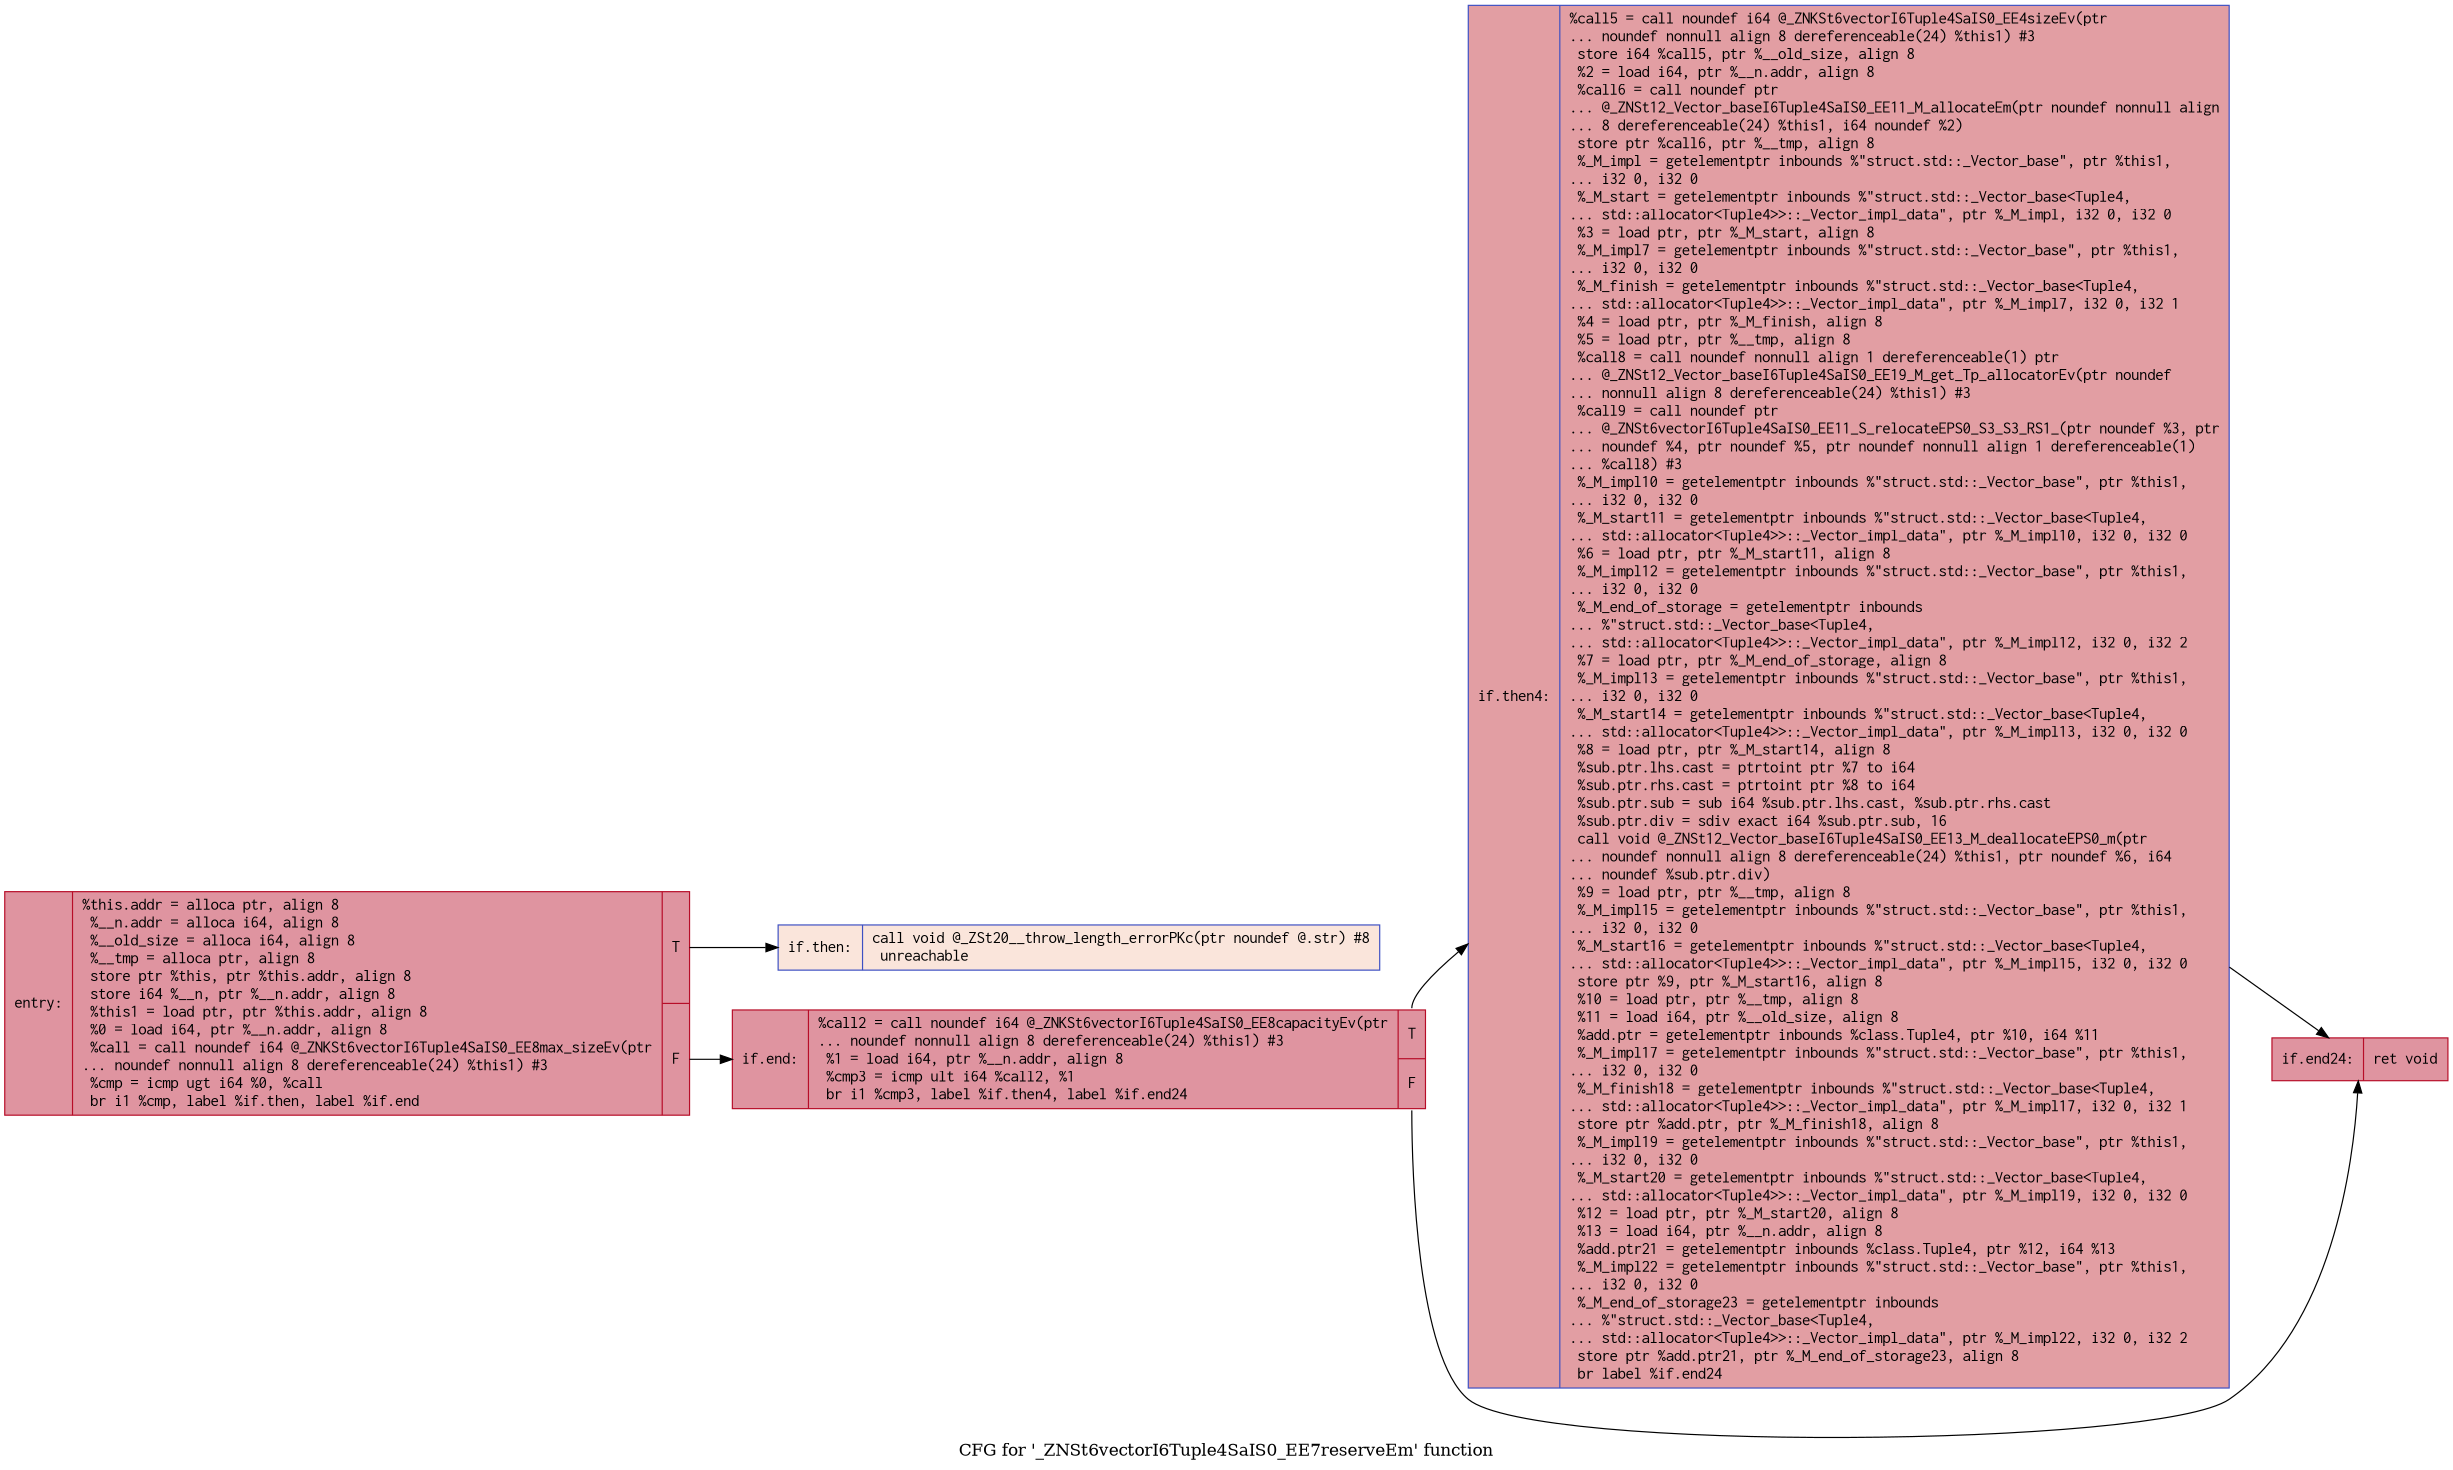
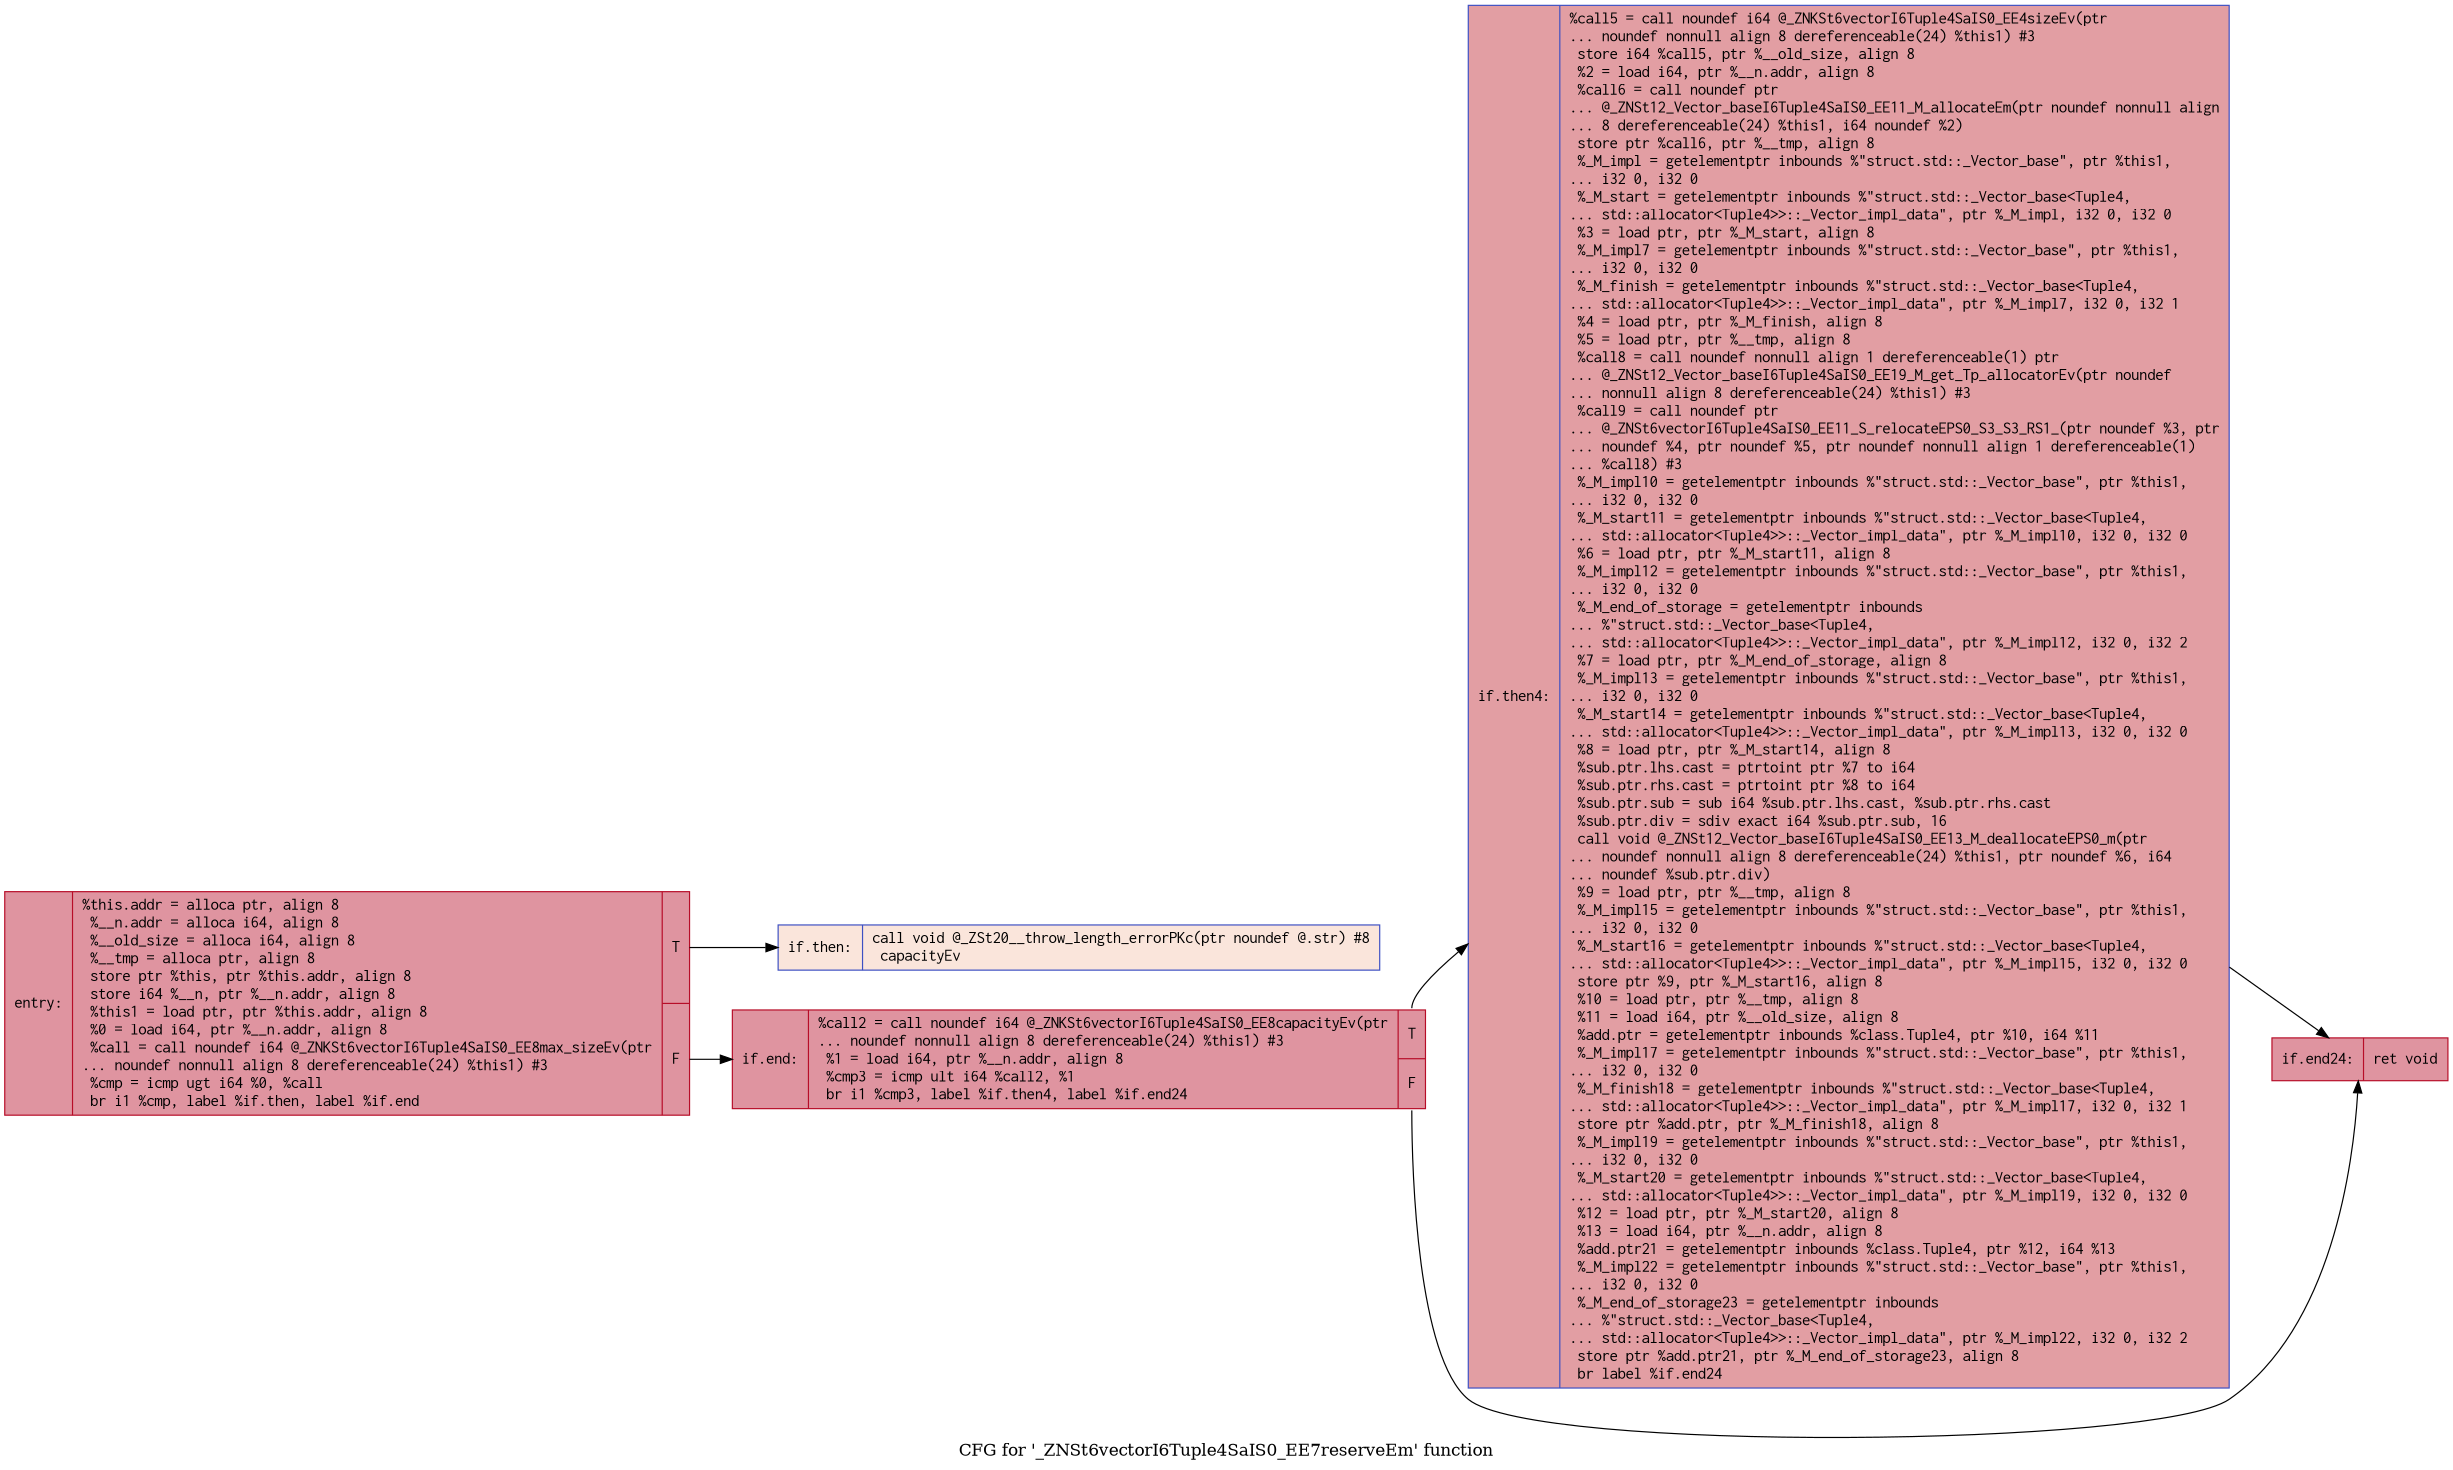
(921, 956) -> (917, 956)
